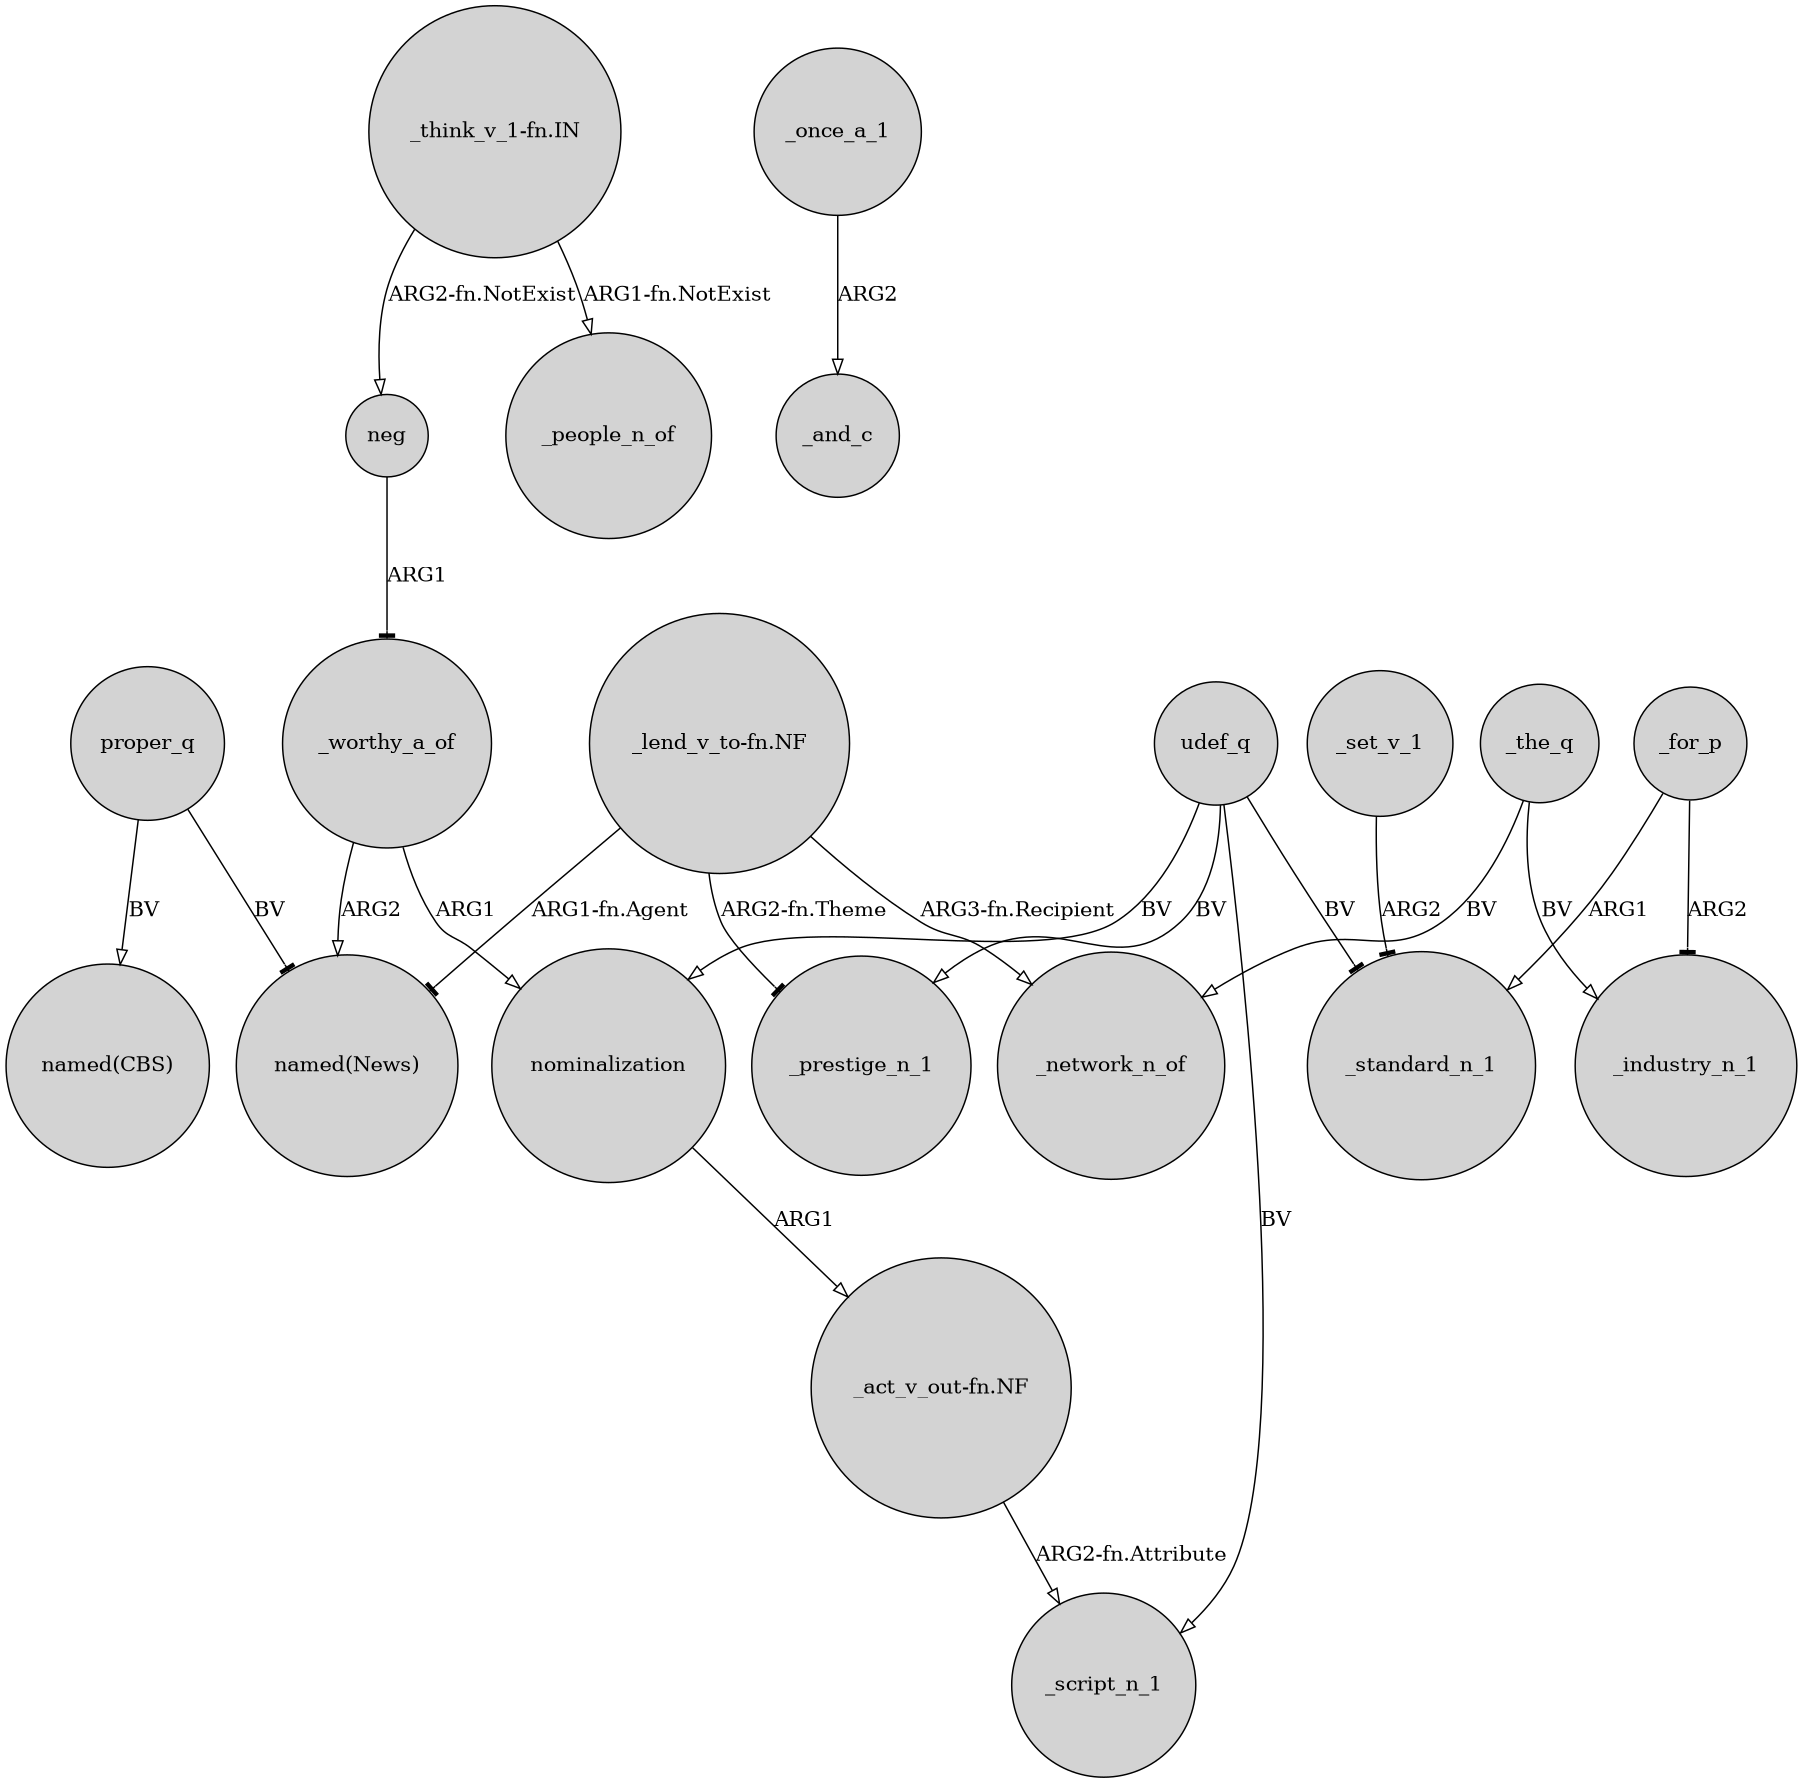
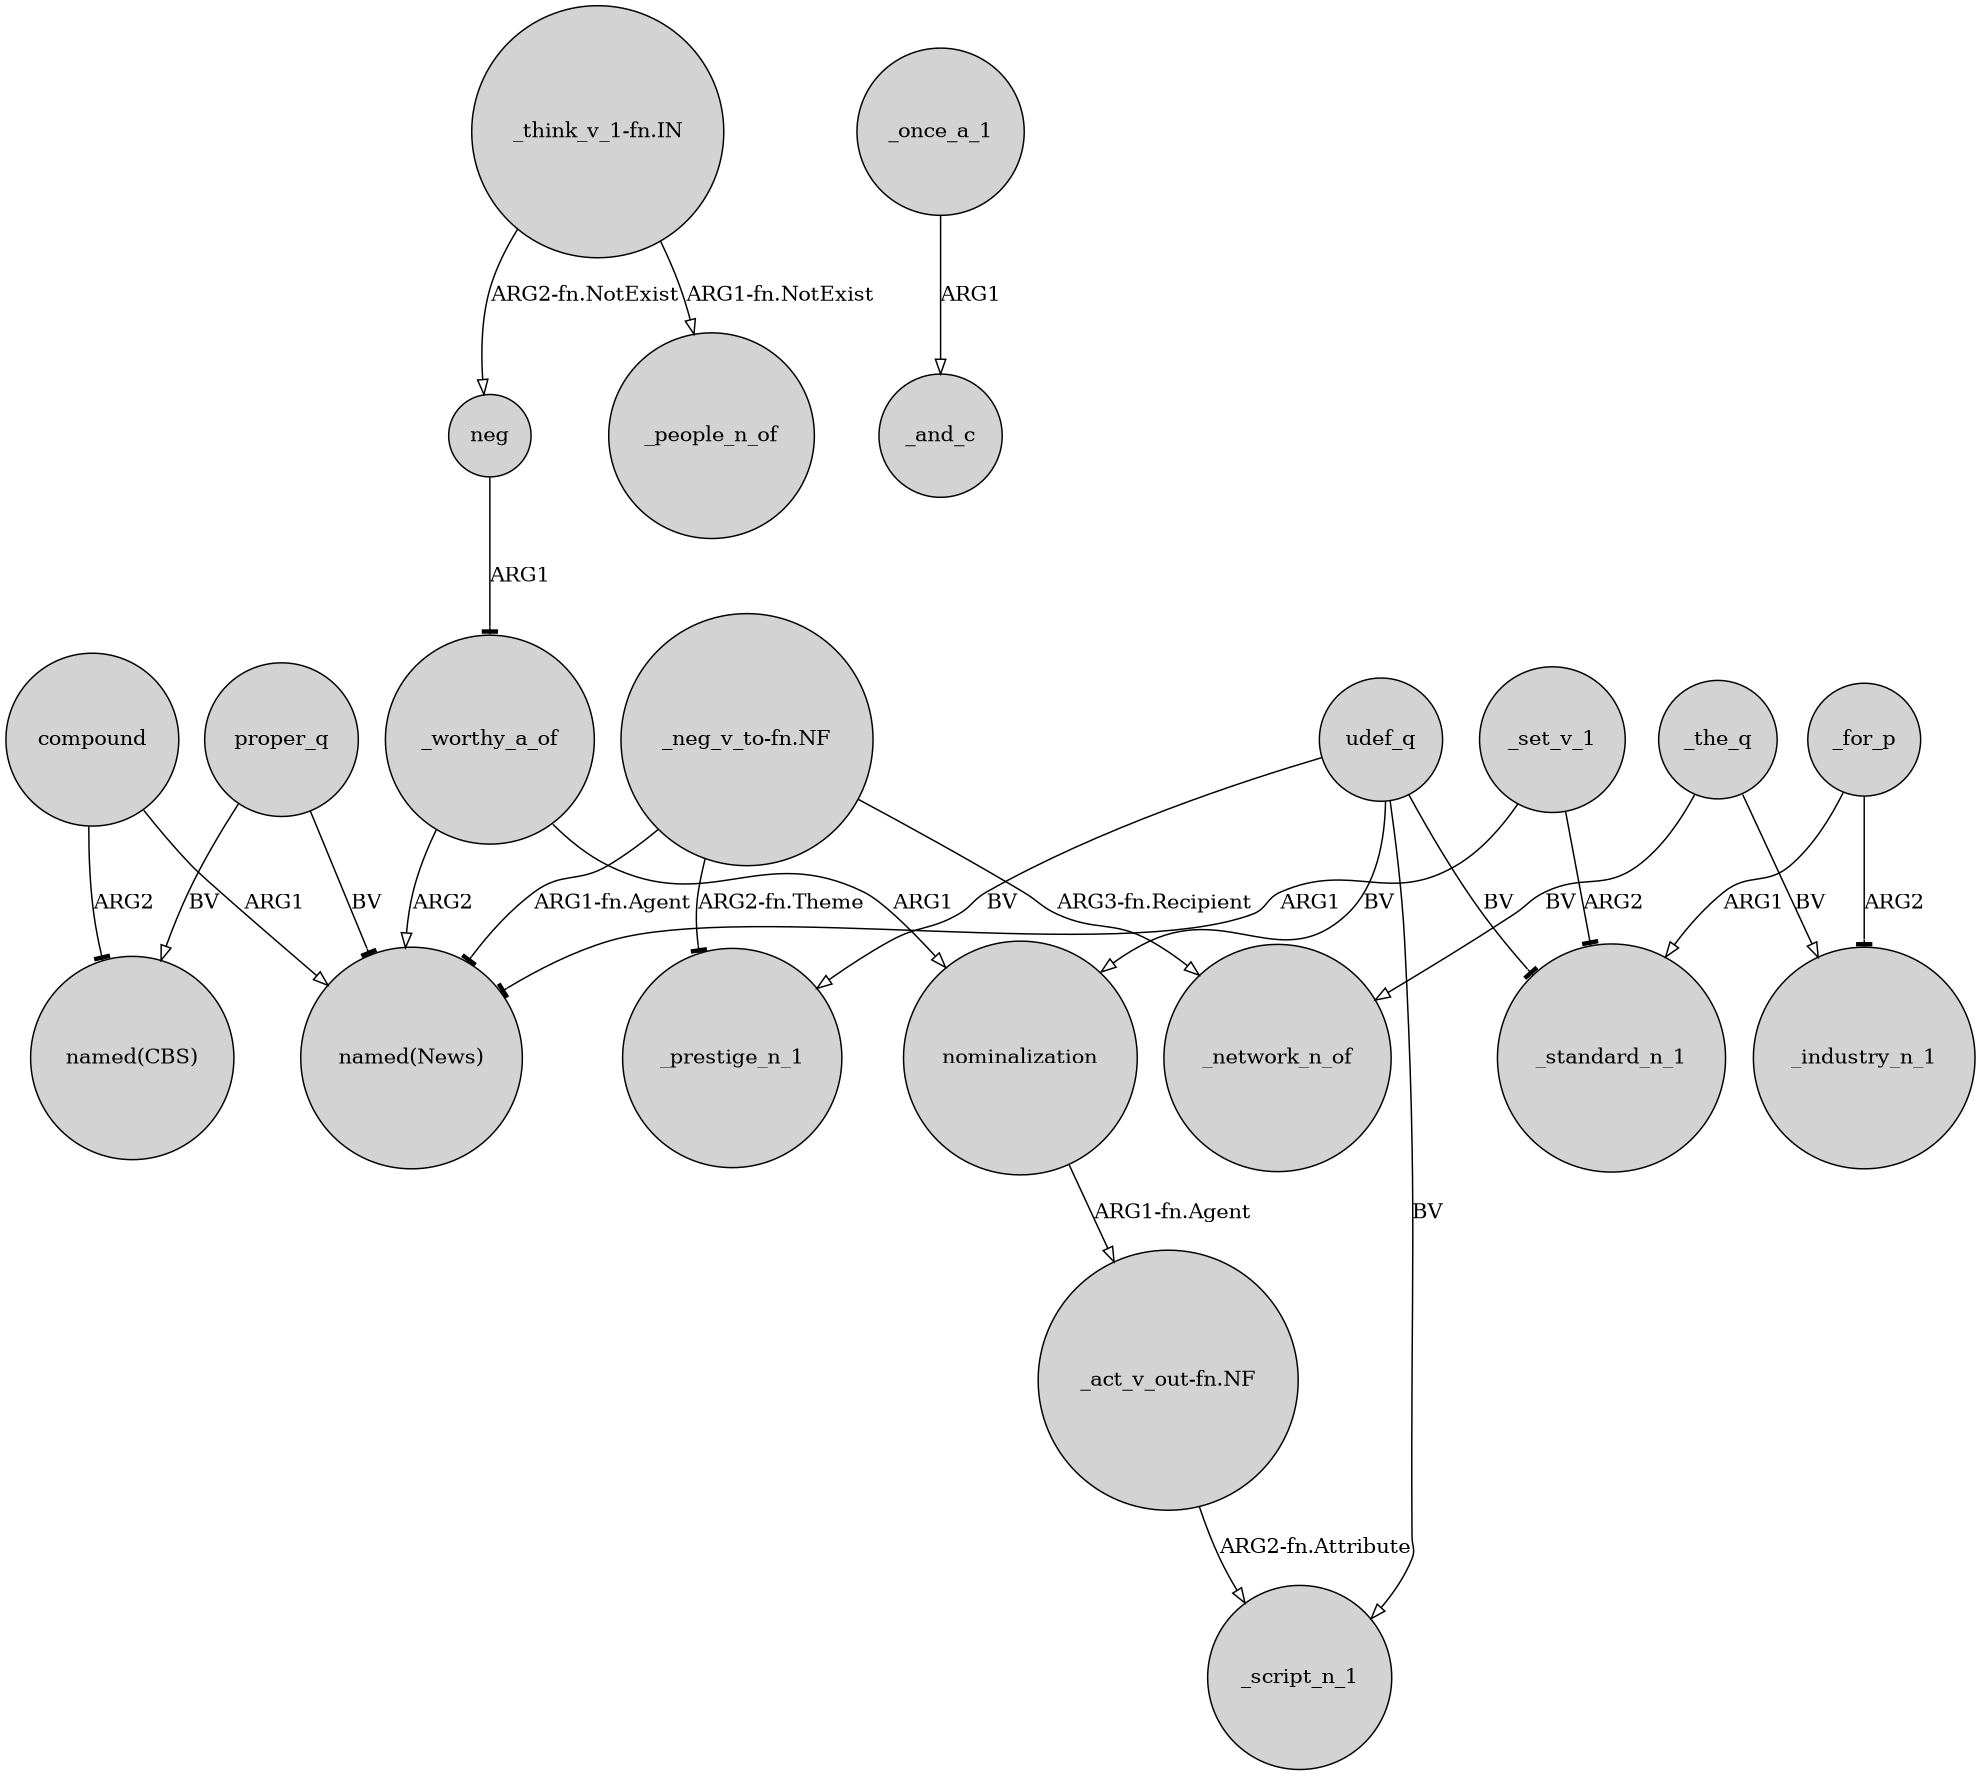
(868, 295) -> (971, 295)
none -> (92, 740)
(720, 743) -> (747, 740)
none -> (1027, 934)
(804, 1221) -> (1173, 1213)
